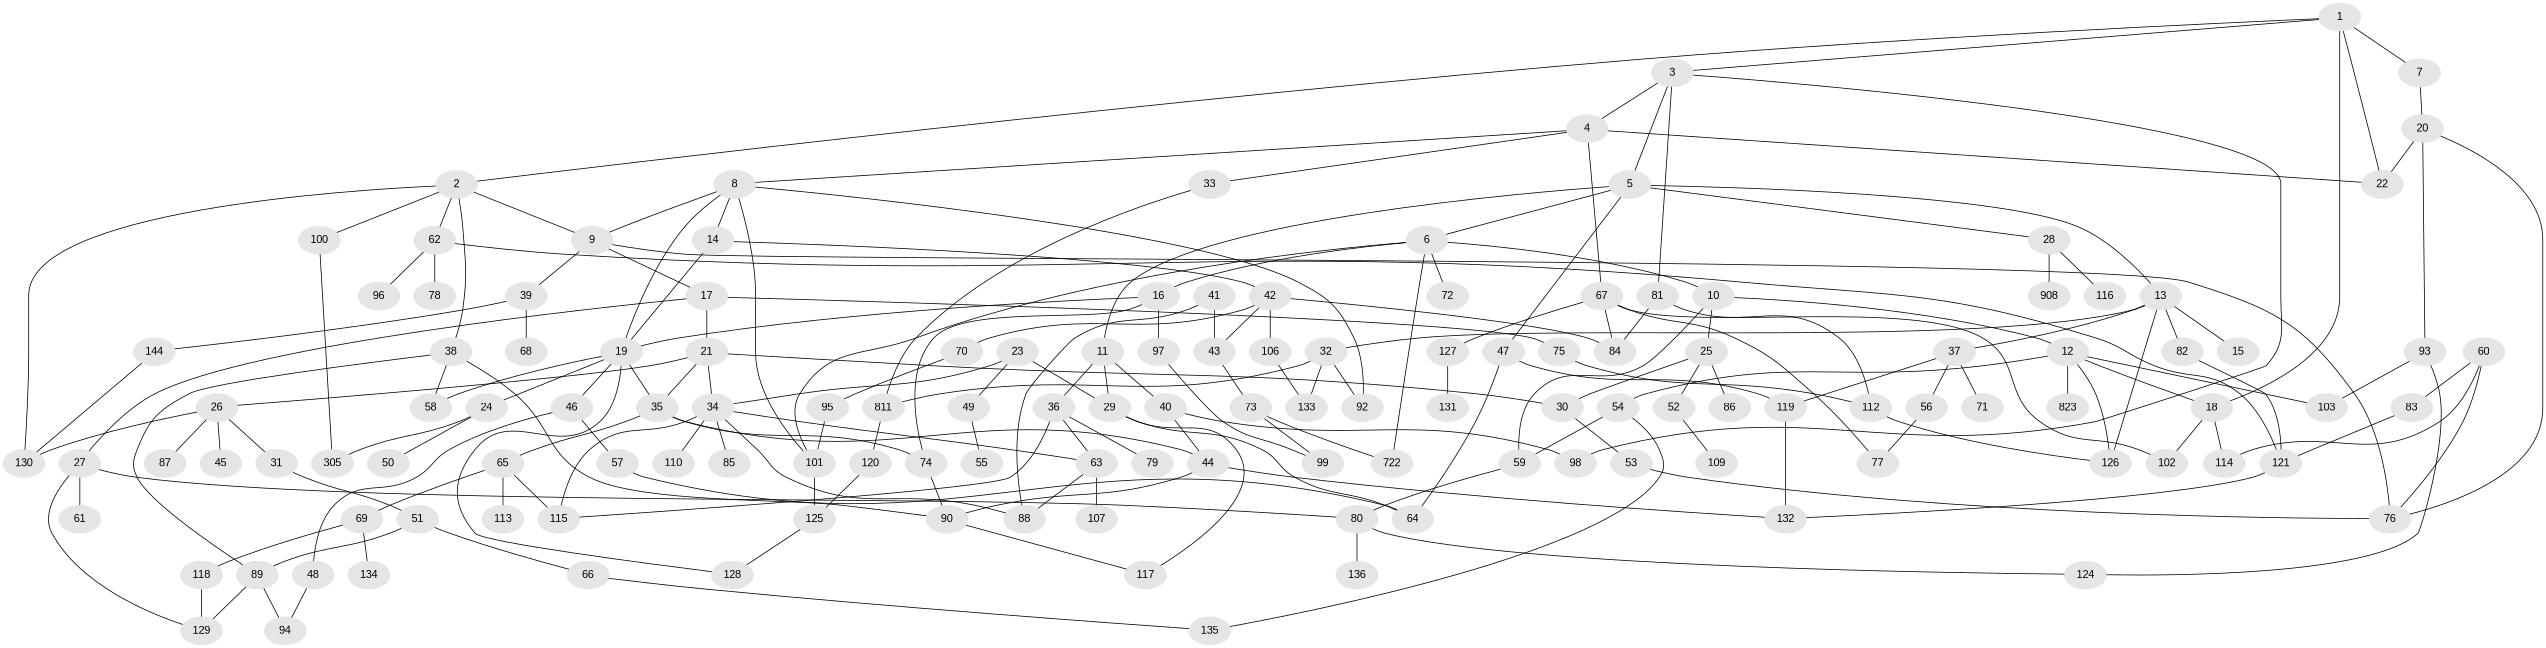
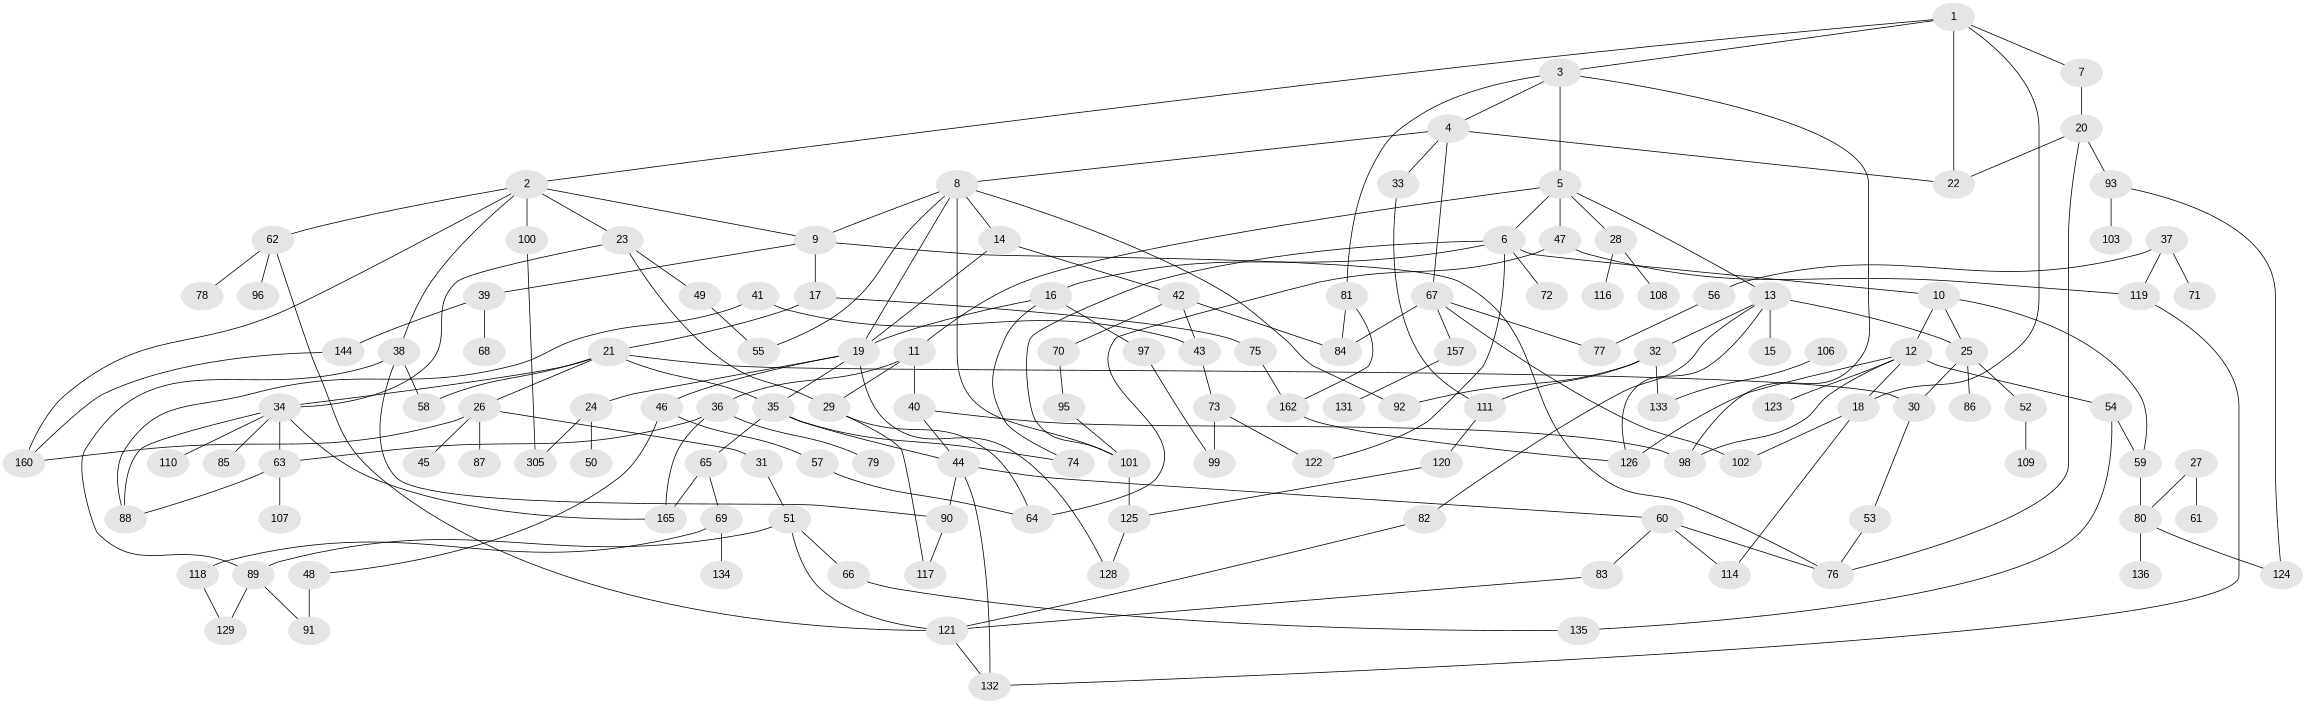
none -> (575, 212)
none -> (871, 282)
(2049, 296) -> (1658, 296)
(1270, 324) -> none
(2056, 331) -> (1876, 319)
(374, 339) -> none
(1448, 352) -> (1455, 352)
(2153, 371) -> (1804, 420)
(523, 374) -> (477, 386)
(883, 408) -> (1485, 408)
(1871, 408) -> (1288, 408)
(2068, 408) -> (1773, 408)
(24, 463) -> (24, 463)
(1392, 463) -> (1314, 463)
(937, 493) -> none
none -> (1310, 496)
(503, 519) -> none
(559, 519) -> (666, 519)
(84, 571) -> none
none -> (842, 603)
(285, 631) -> (309, 631)
